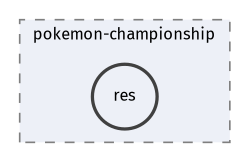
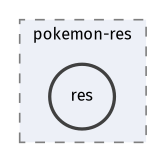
(125, 35) -> (83, 35)
